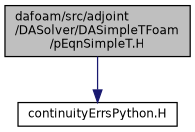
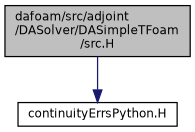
(98, 31) -> (98, 31)
